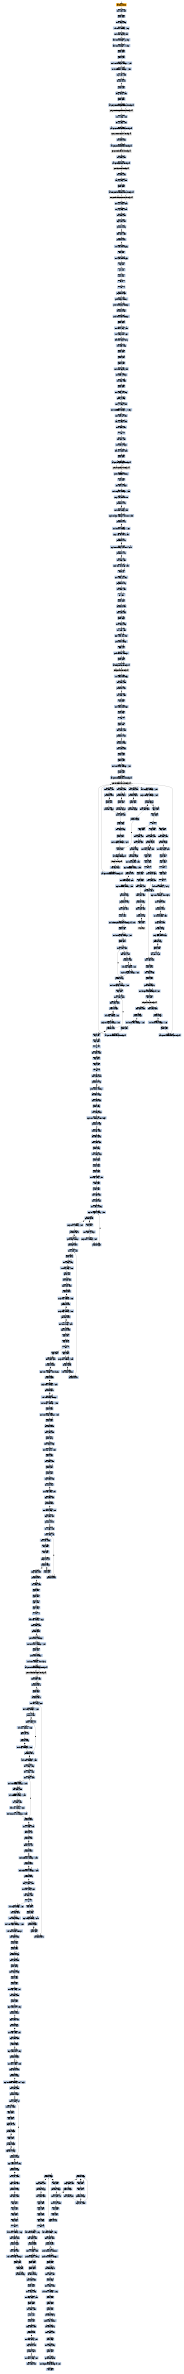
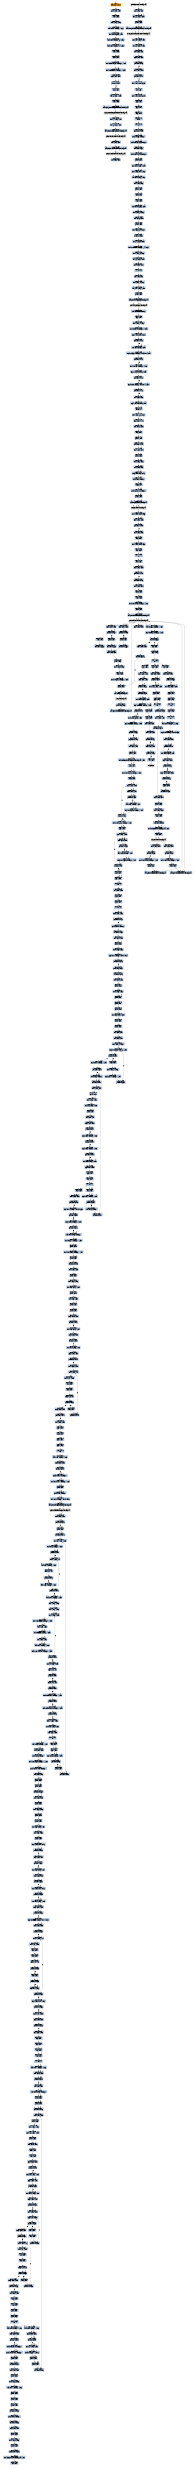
(121, 163) -> none
(133, 795) -> none
none -> (33, 2205)
